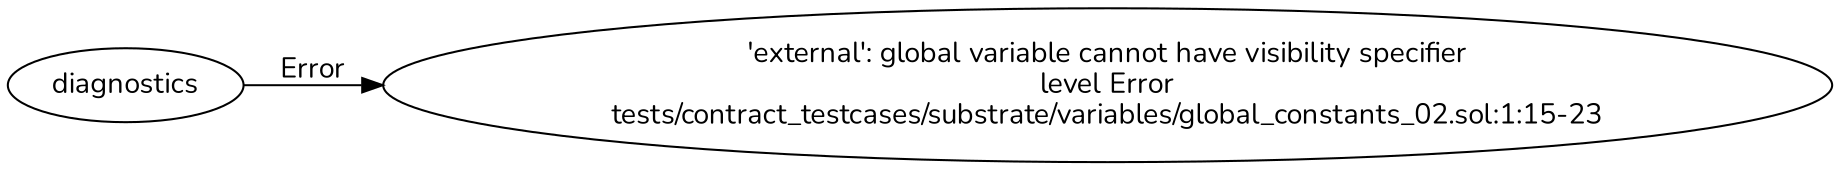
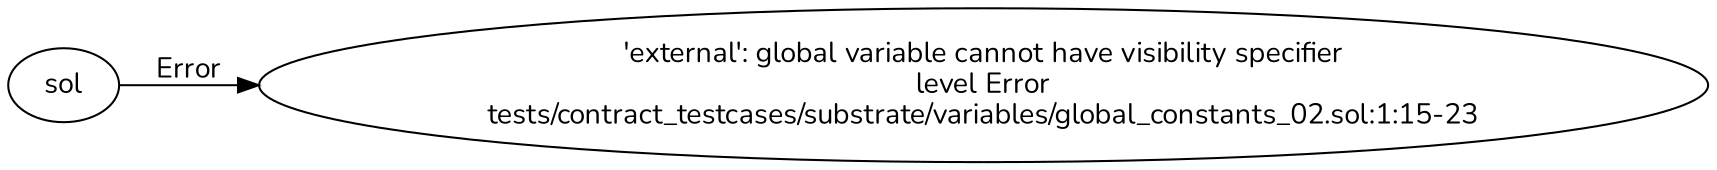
(126, 85) -> (64, 85)
